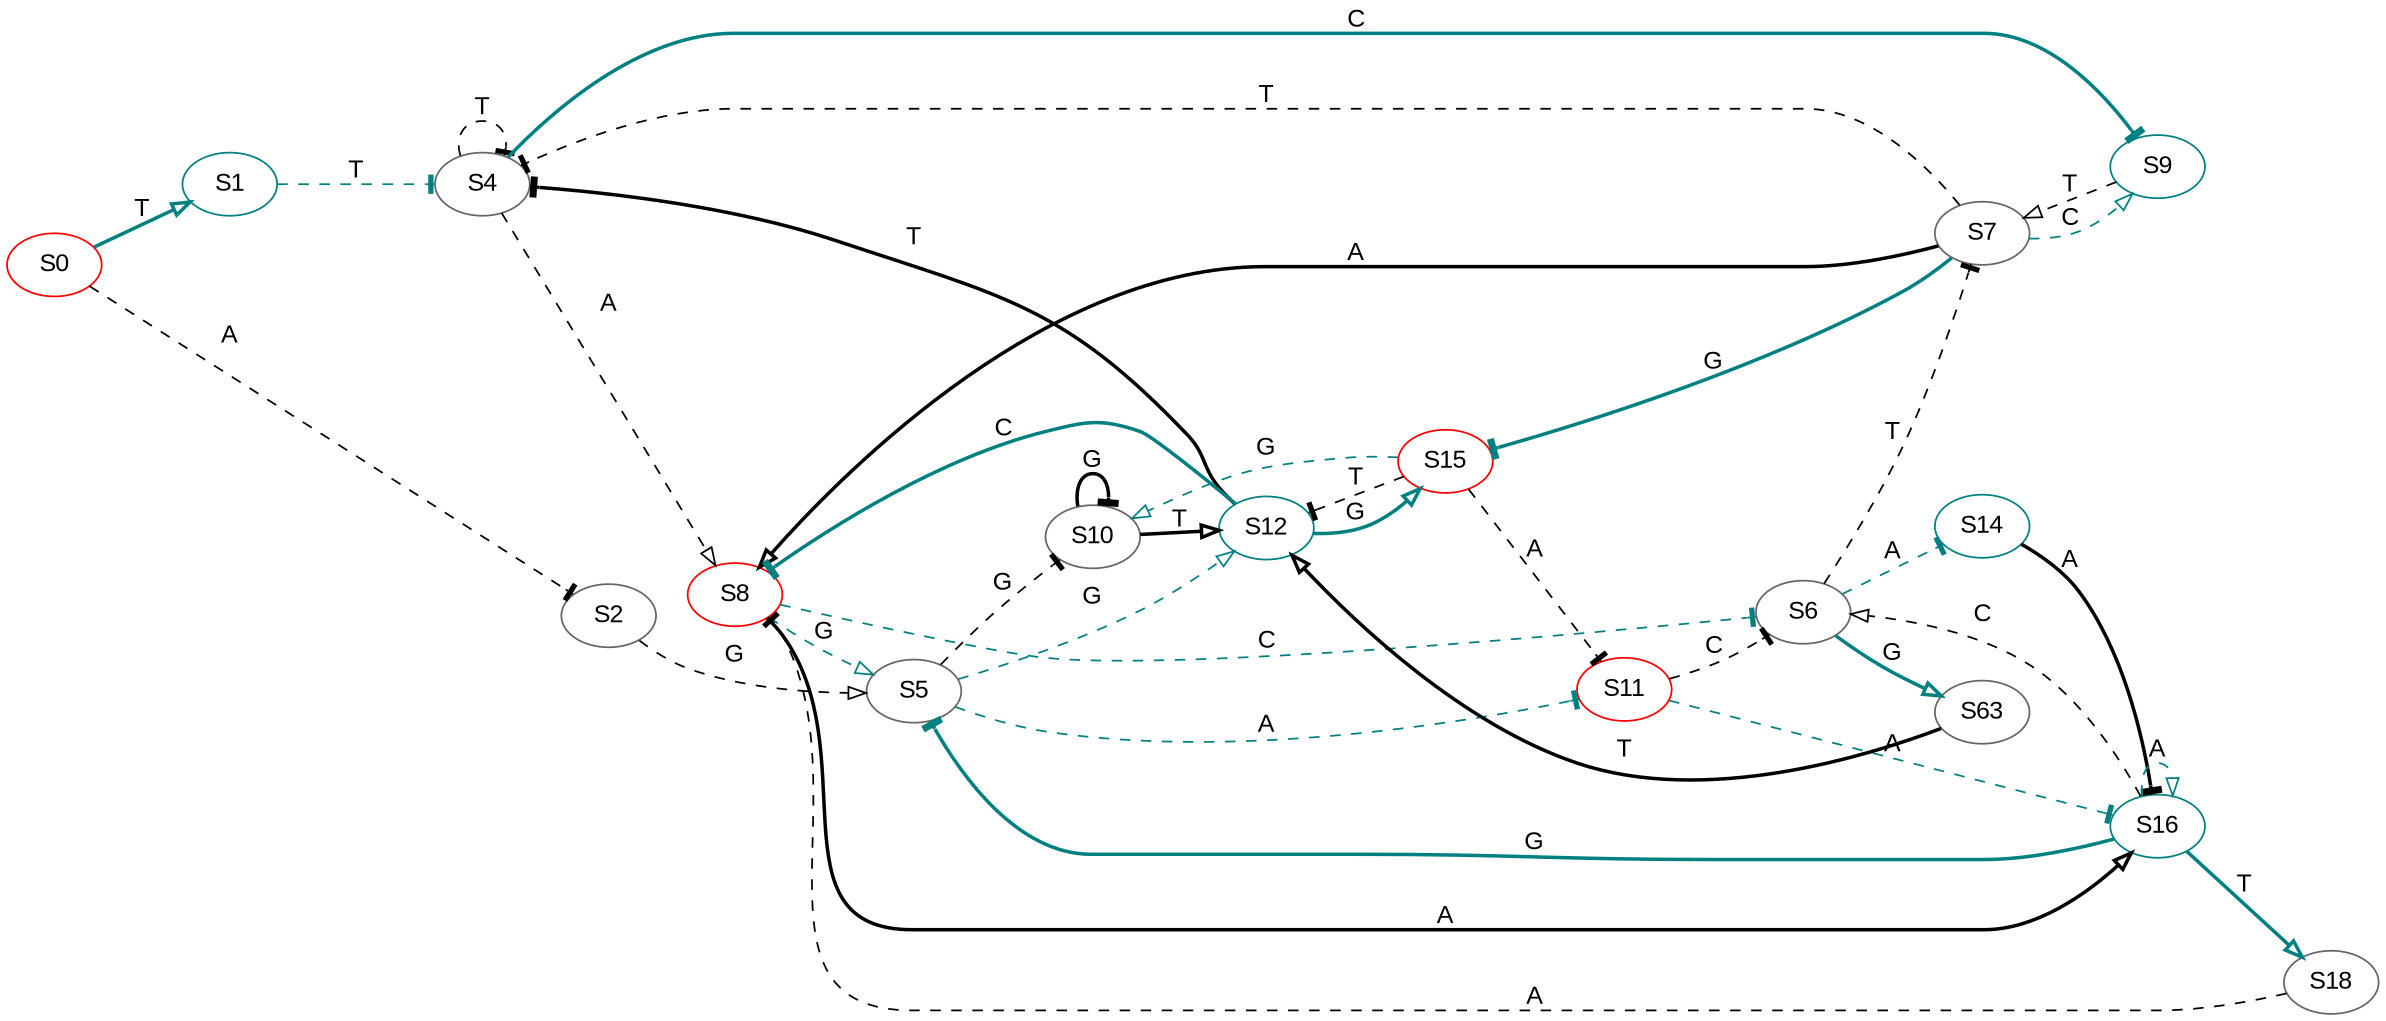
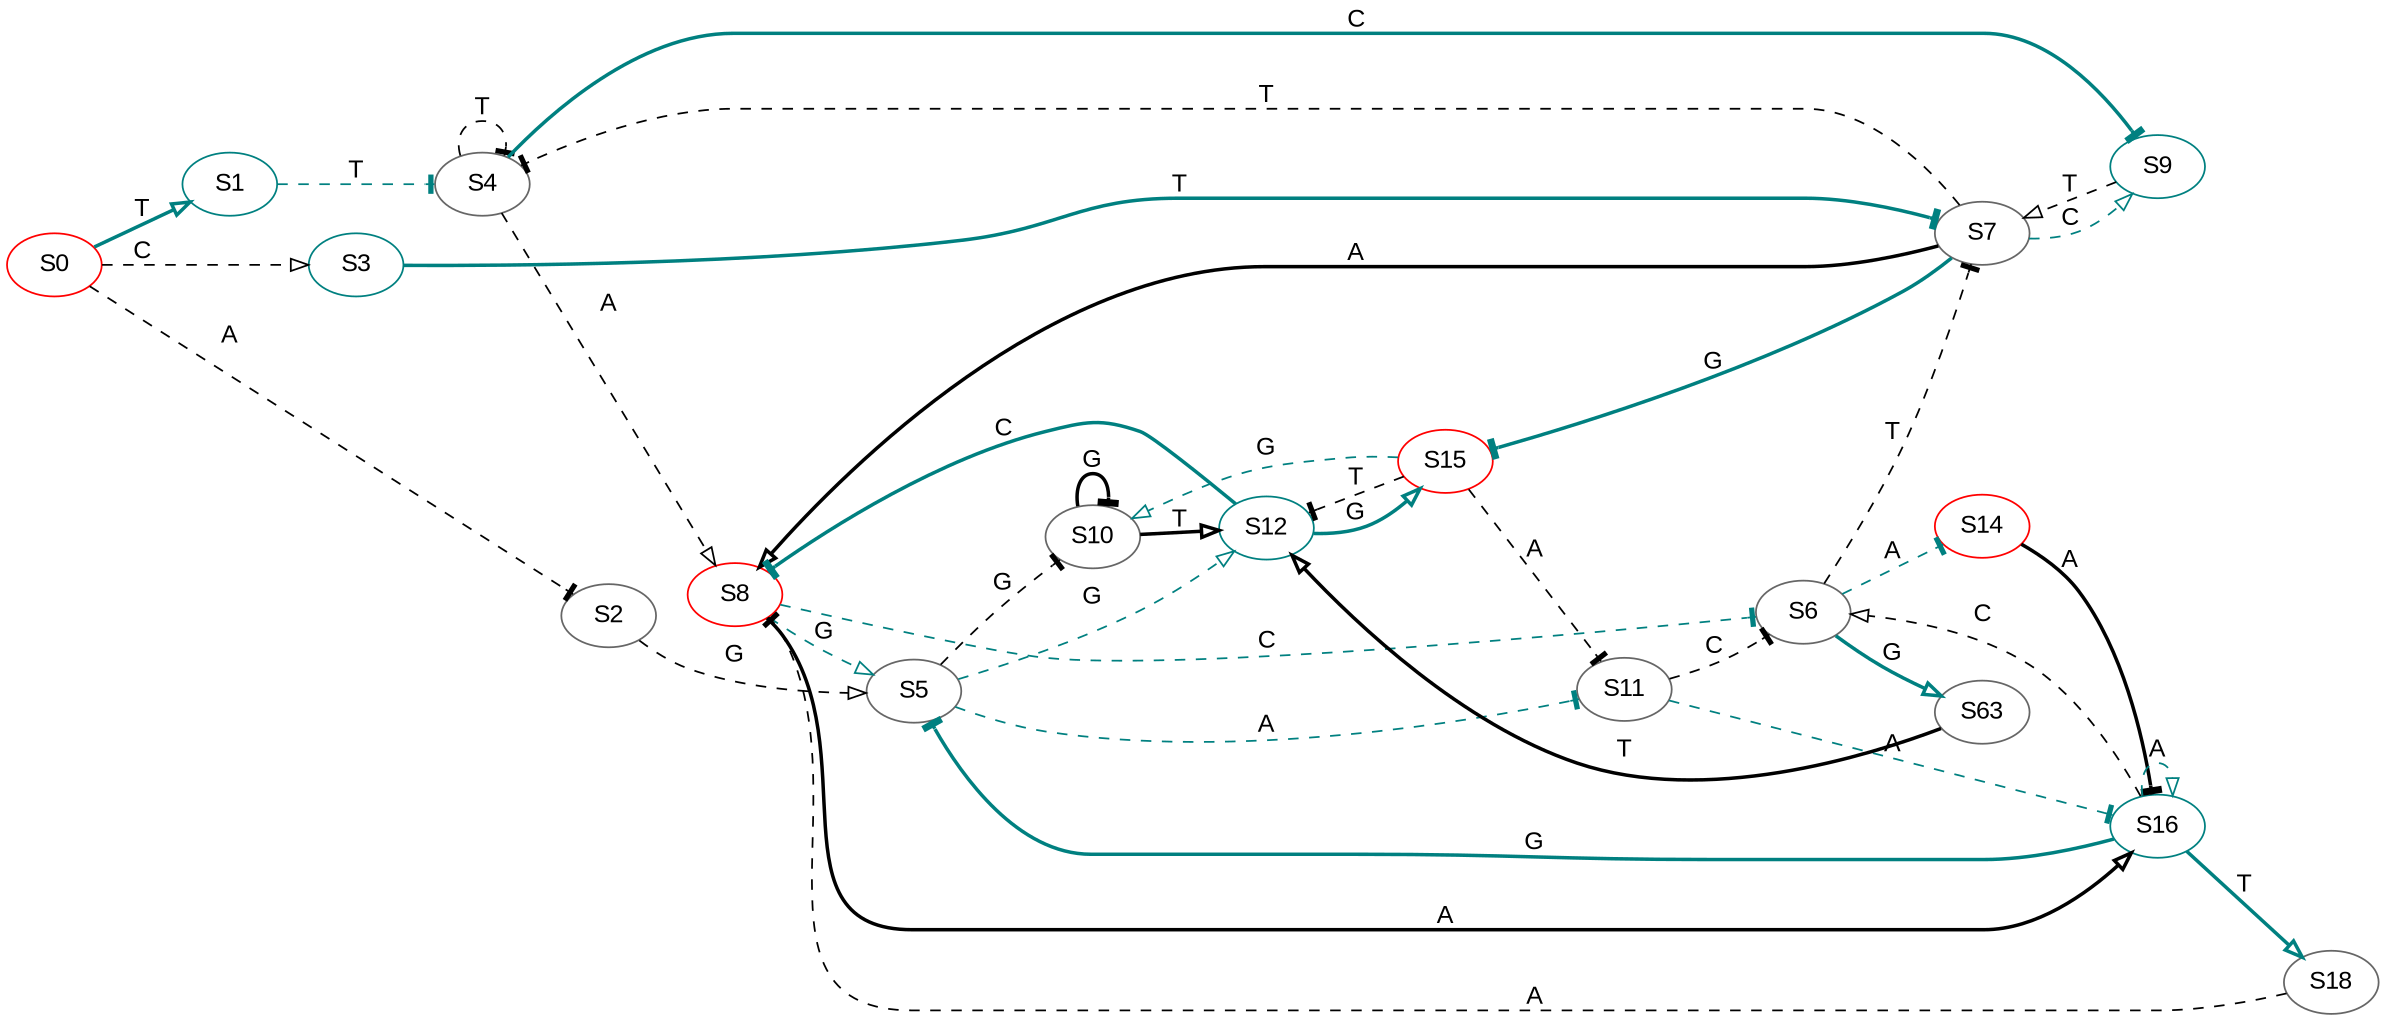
none -> (356, 265)
(926, 270) -> none
(1982, 526) -> (1982, 526)
(1624, 689) -> (1624, 689)
